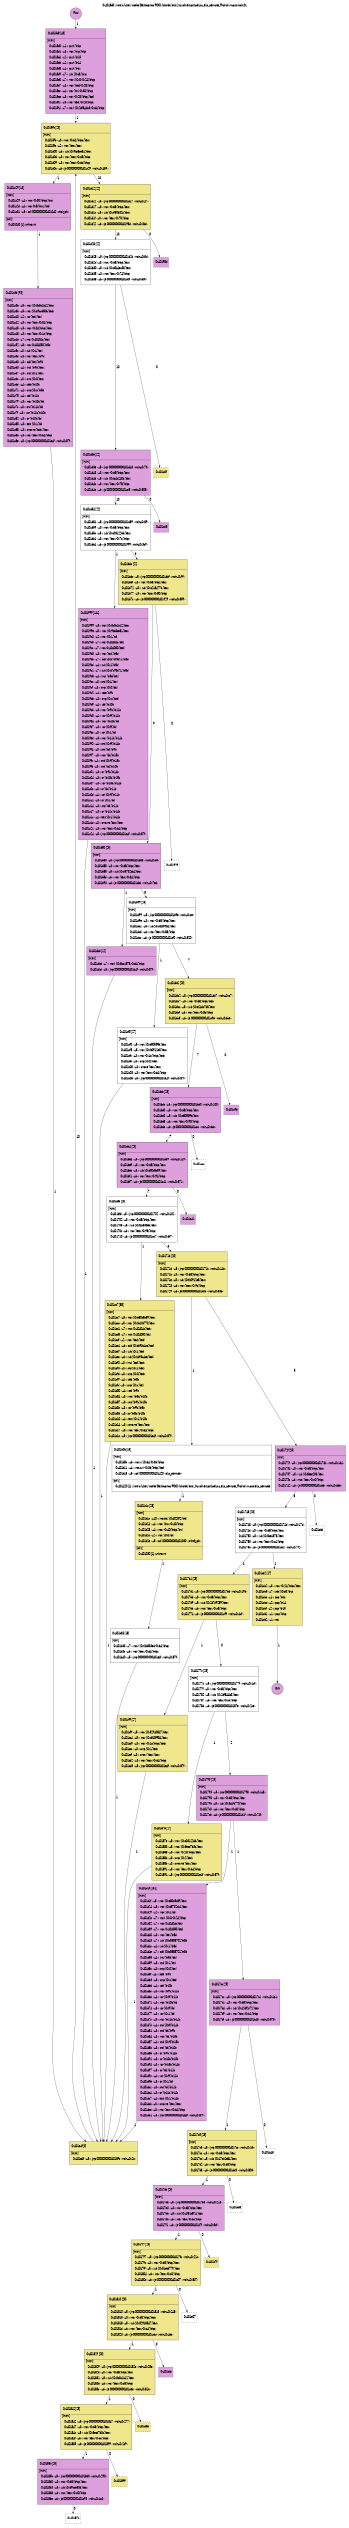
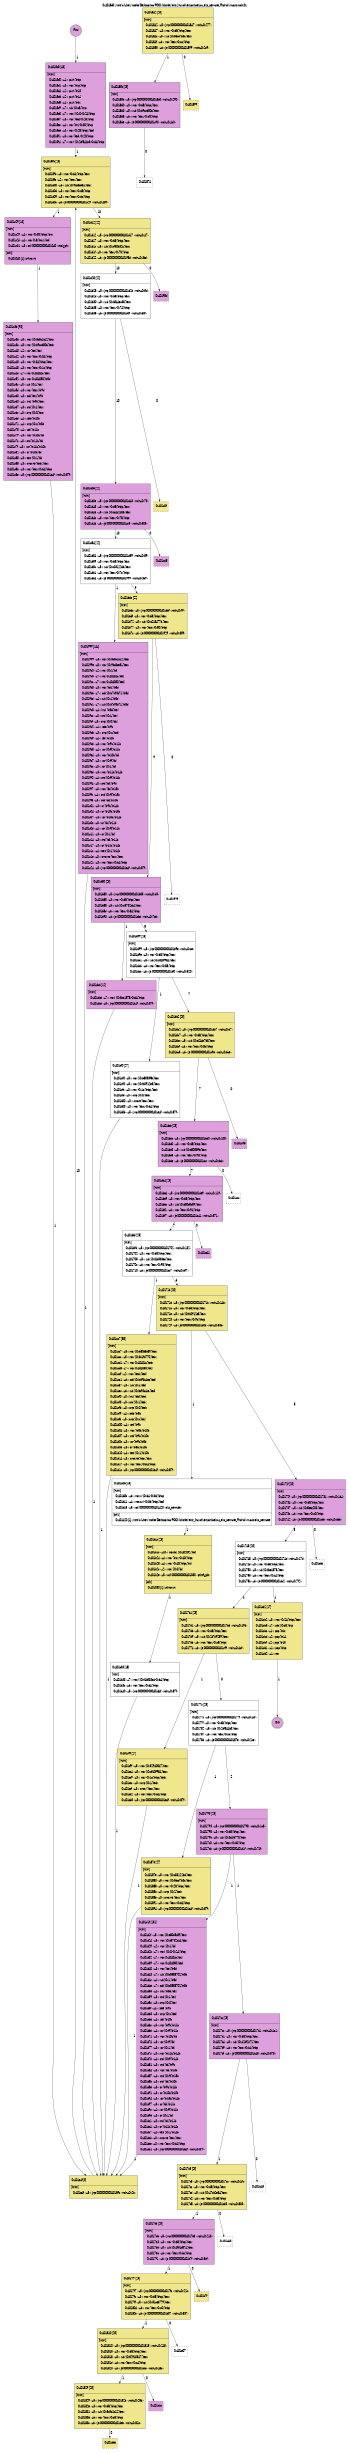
(108, 2399) -> none
